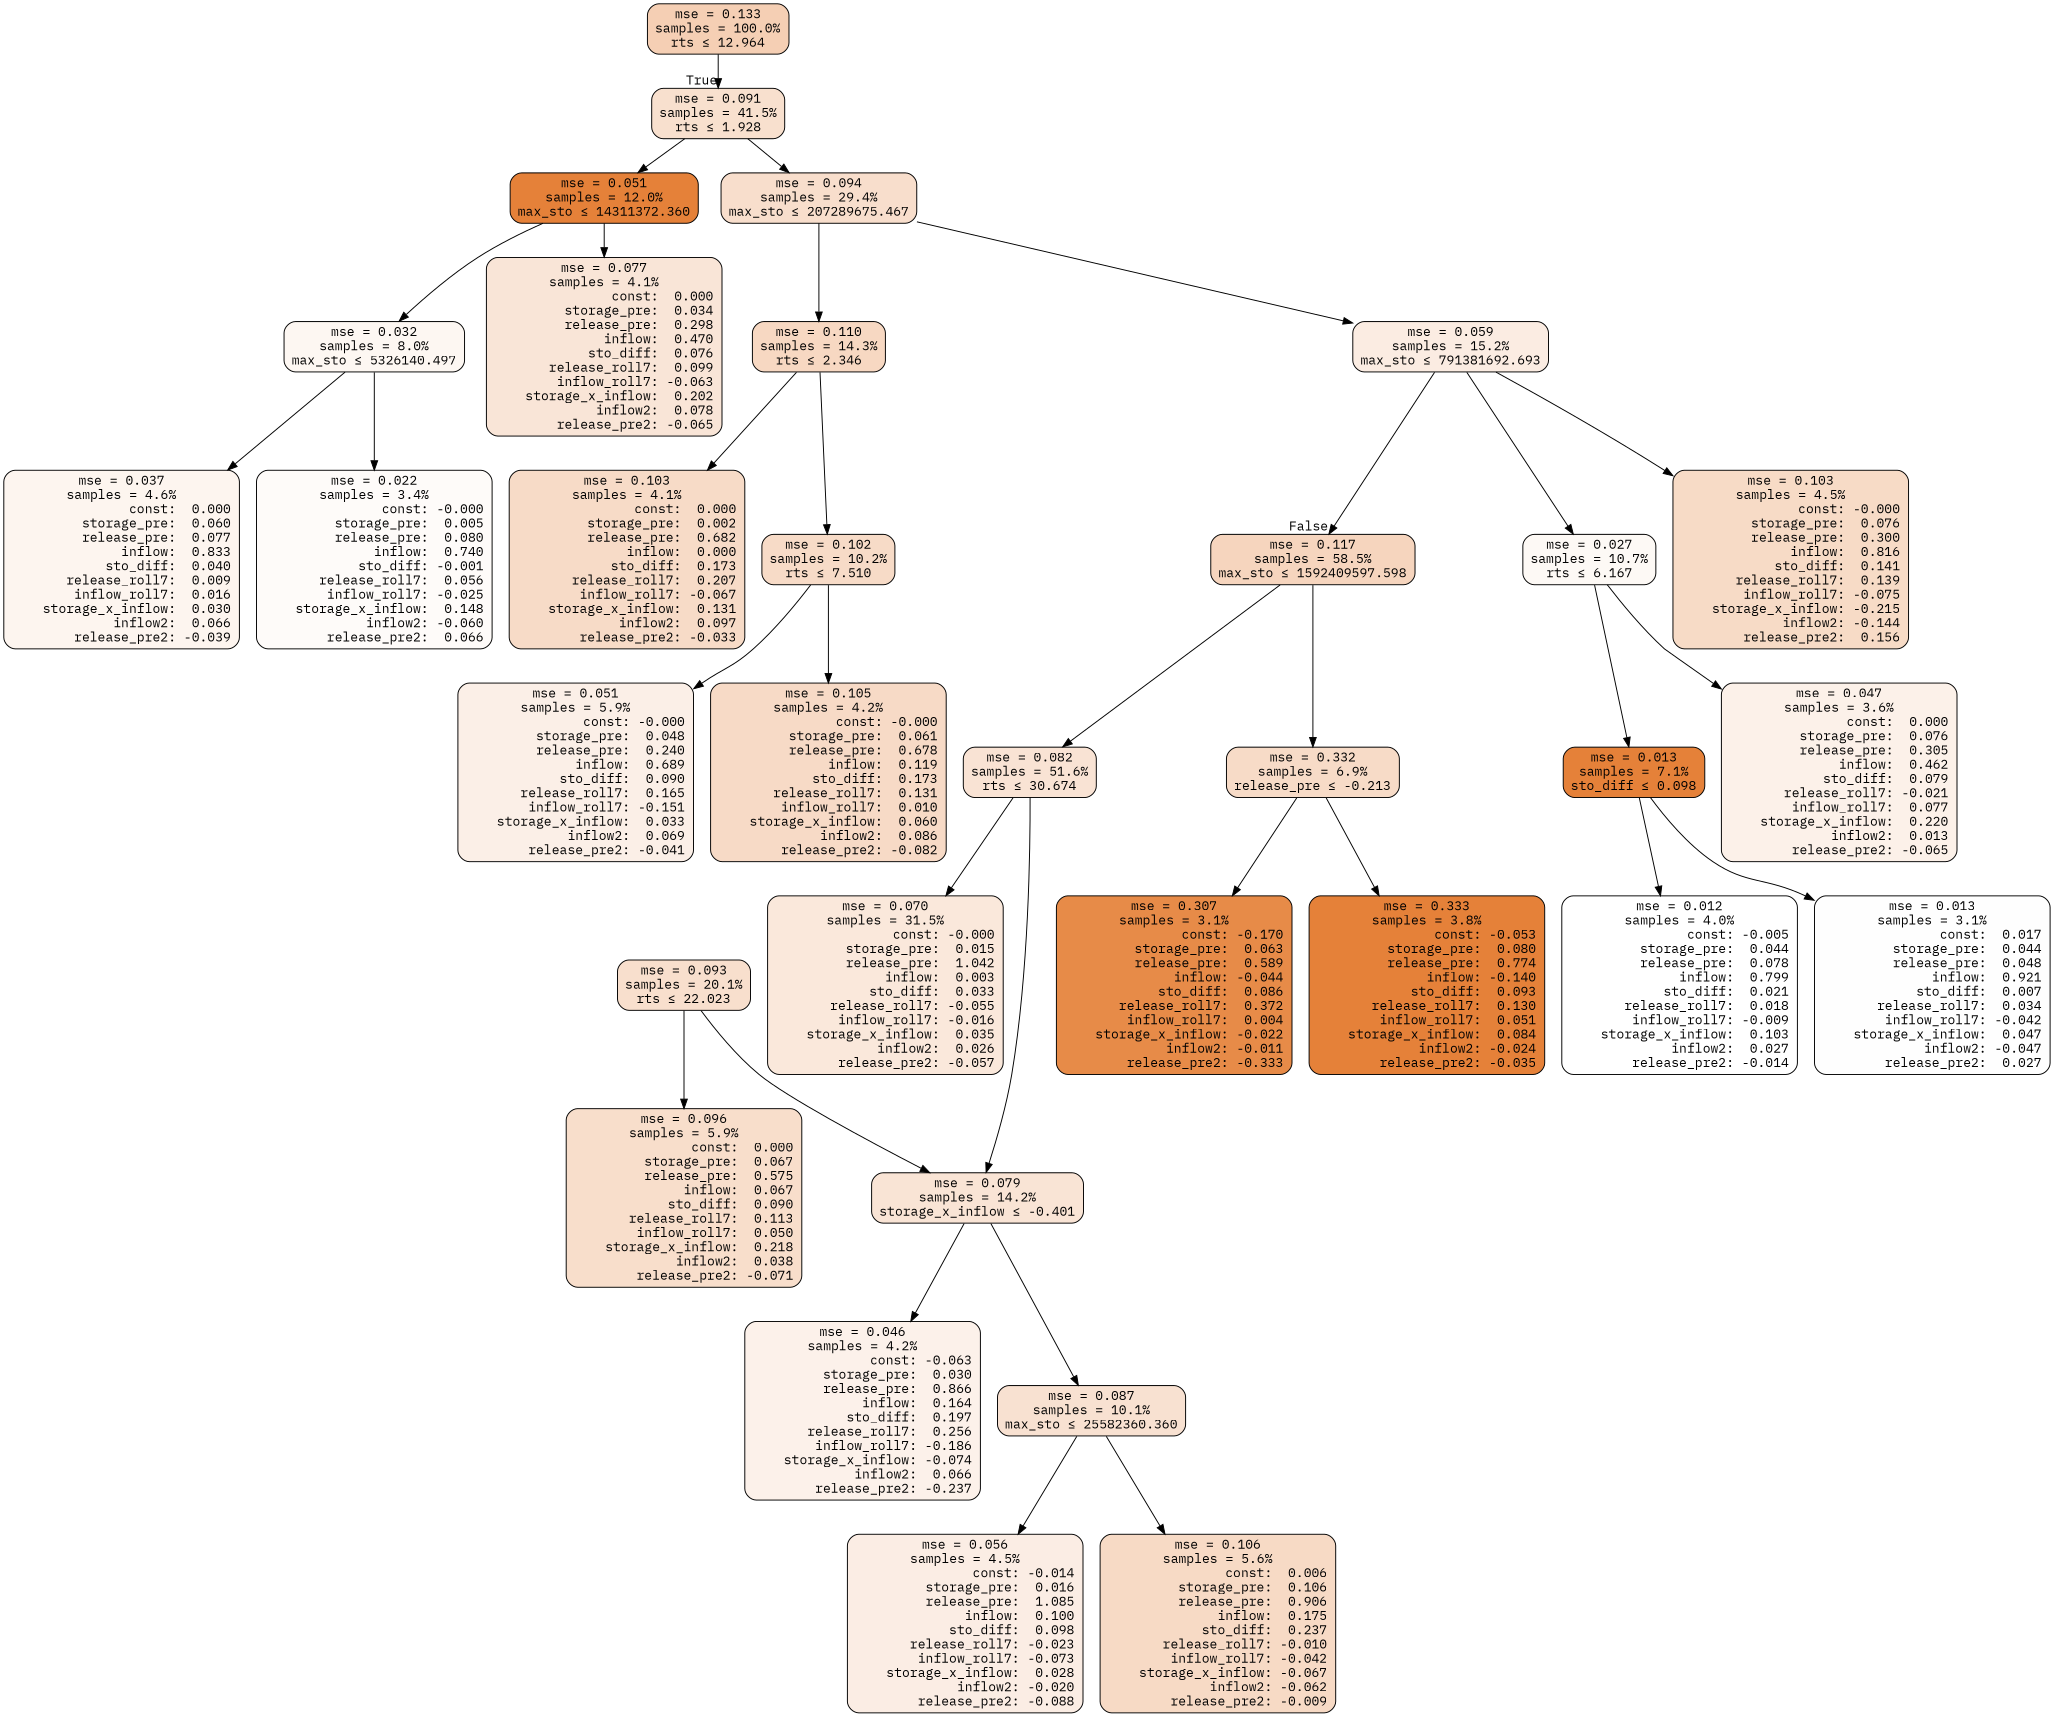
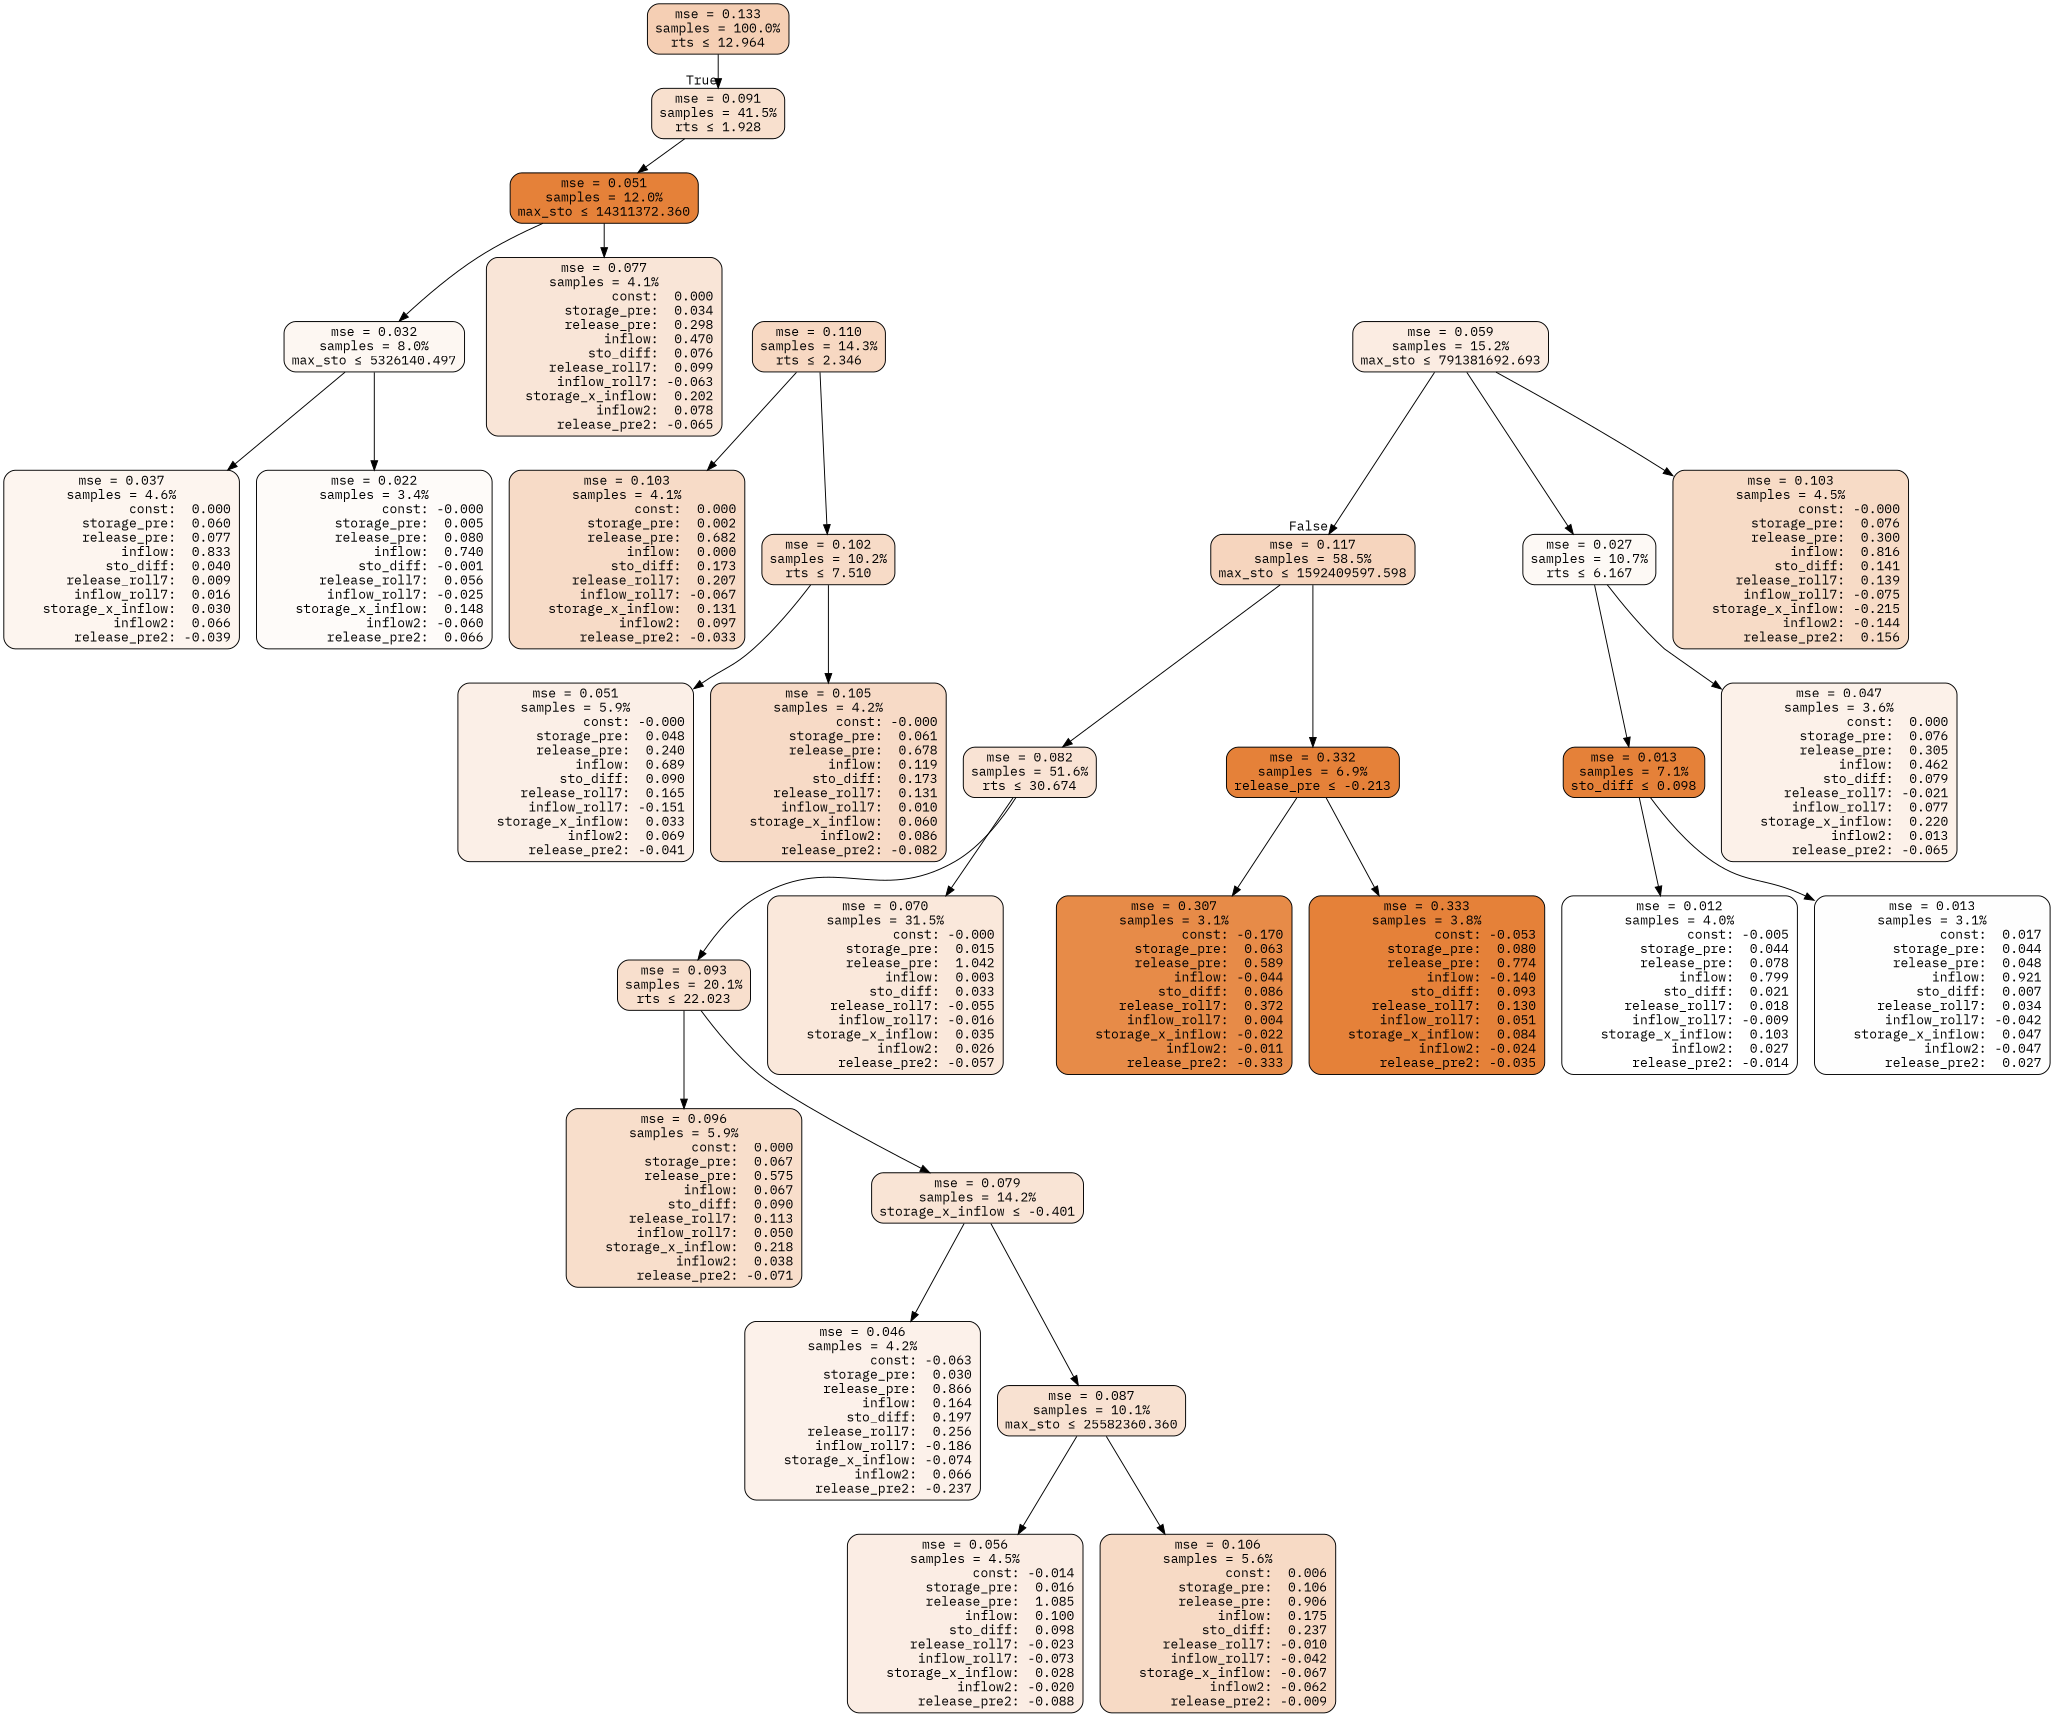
(819, 198) -> none
(1313, 772) -> (1313, 772)
(1023, 982) -> (862, 879)
